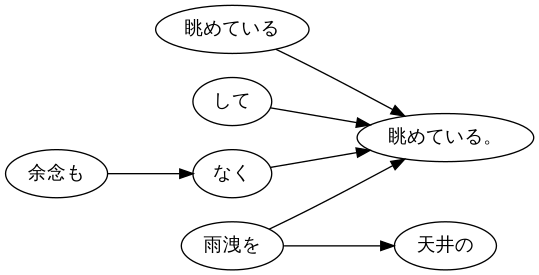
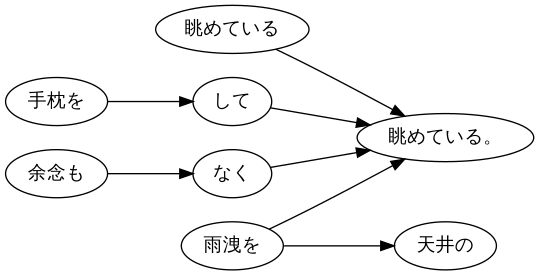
none -> (57, 102)
